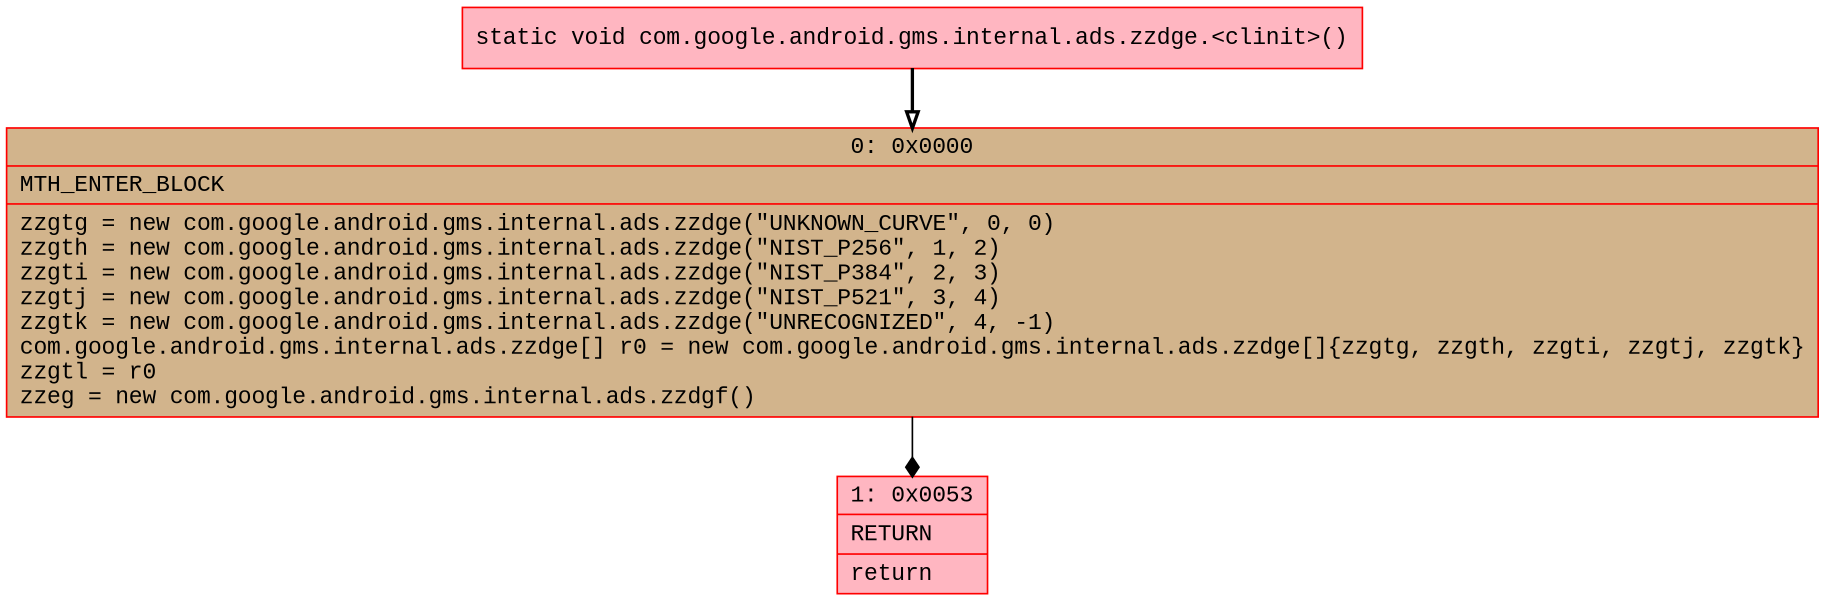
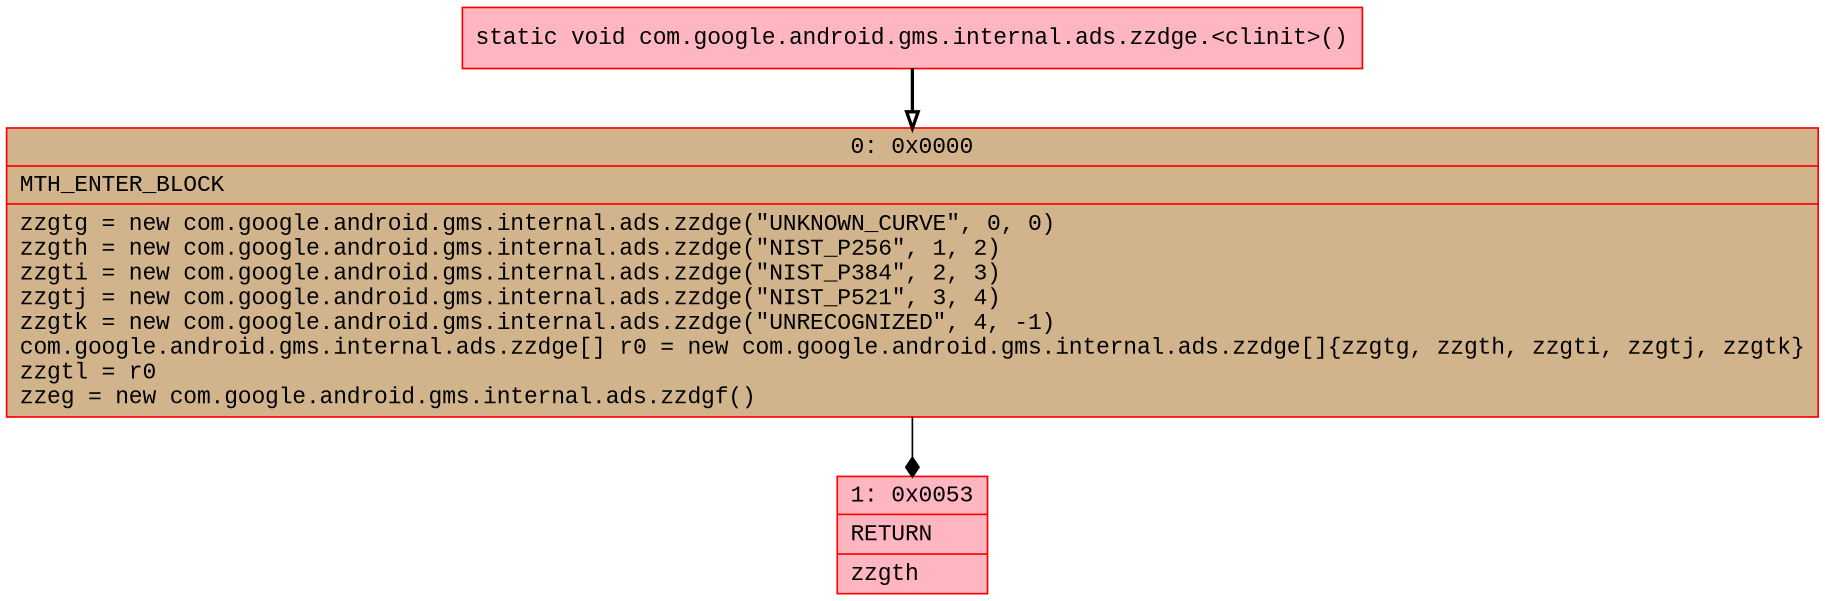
(892, 573) -> (885, 573)
